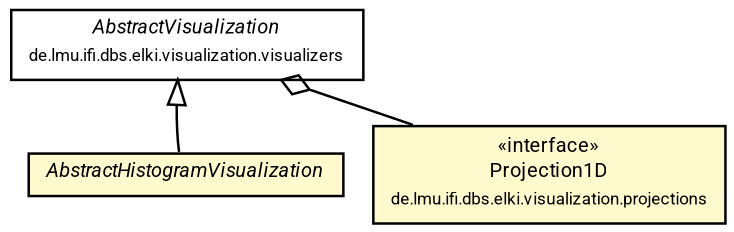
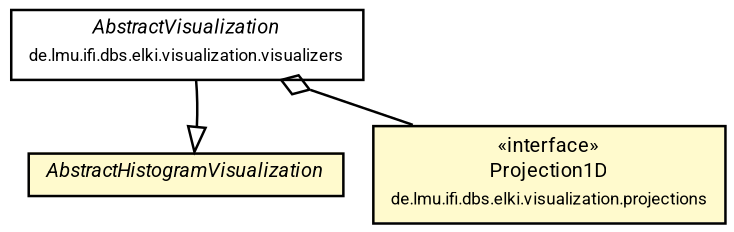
(177, 129) -> (197, 103)
